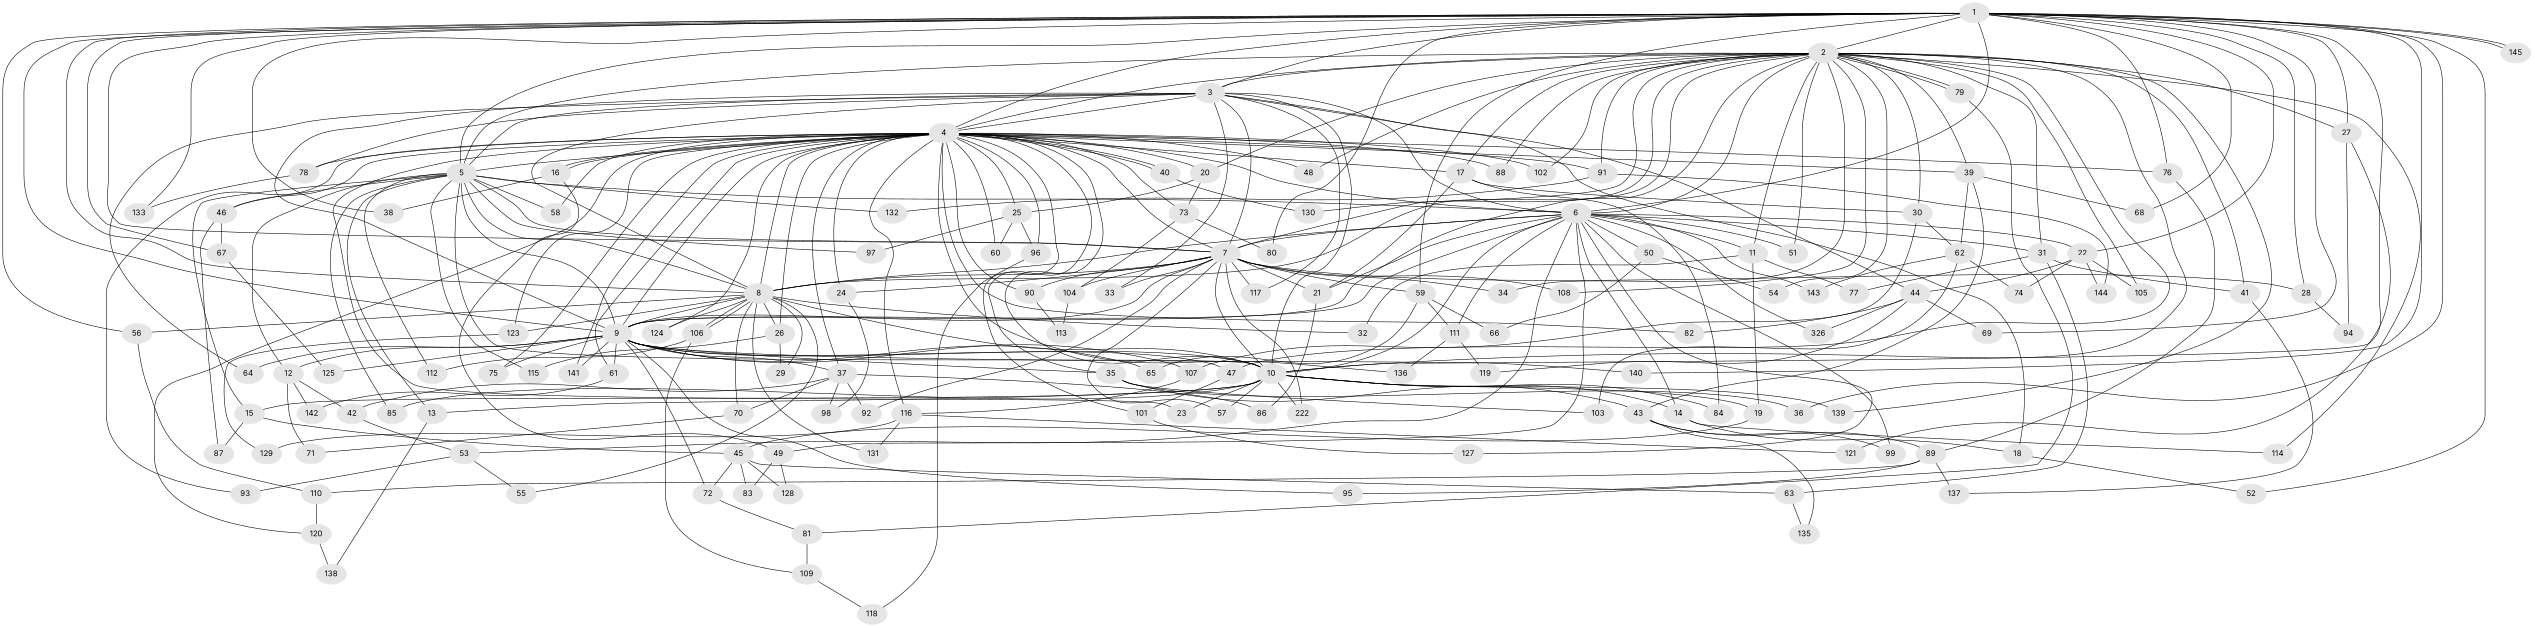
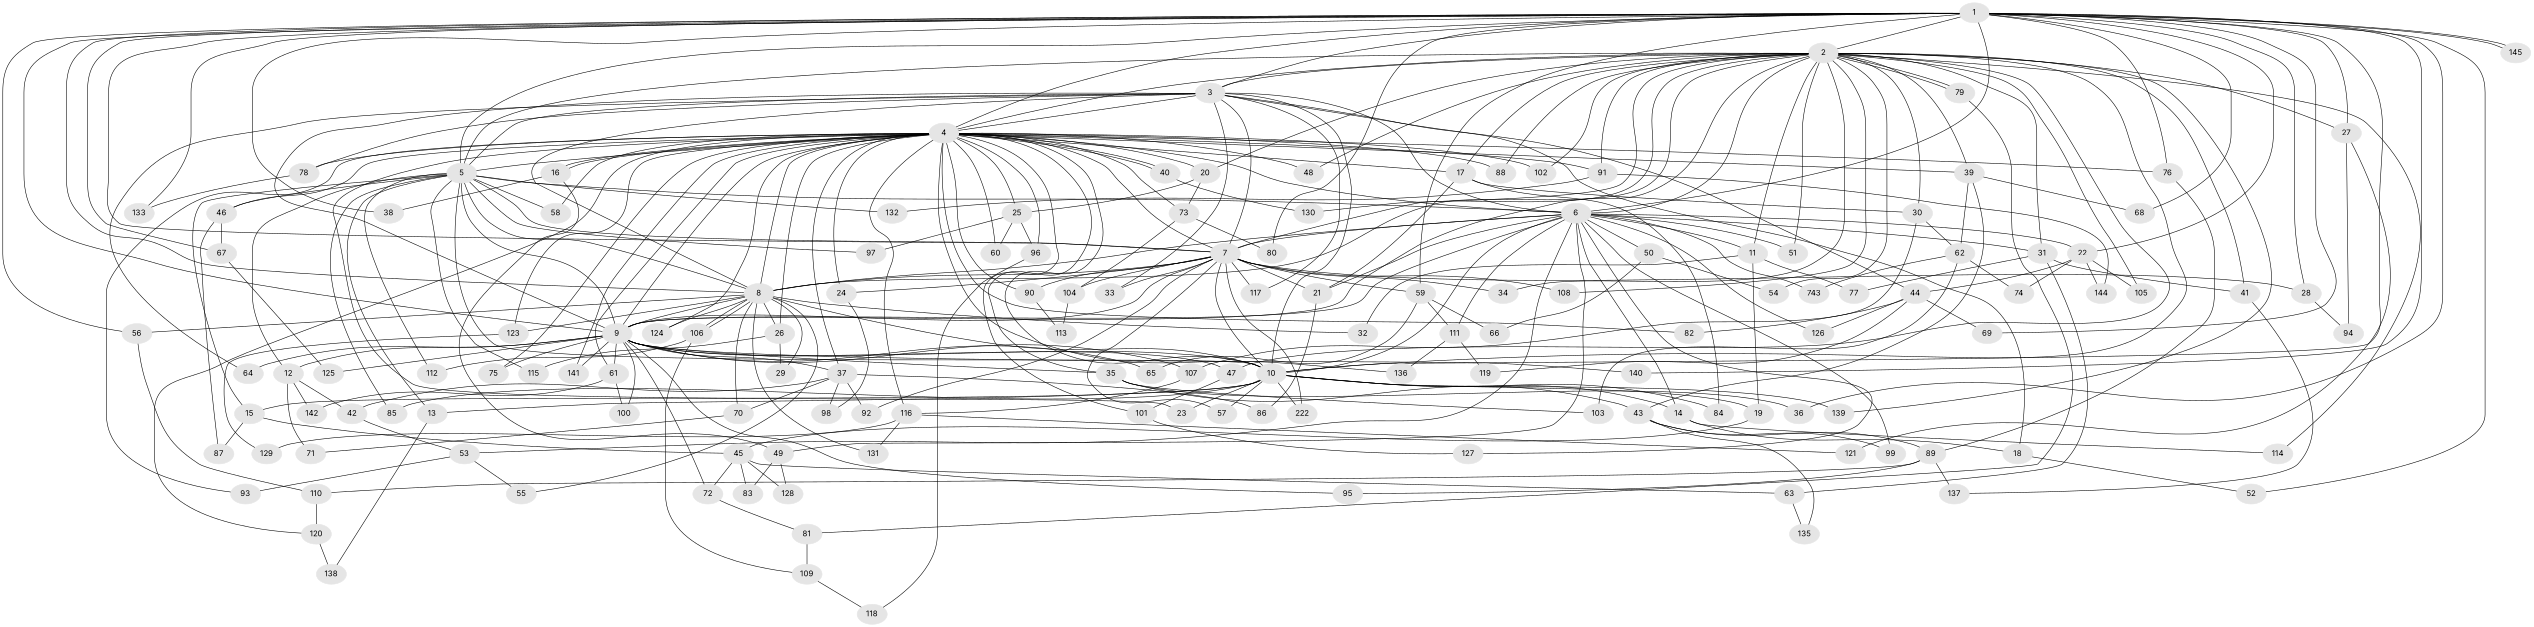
(1814, 294) -> (1814, 294)
(1818, 334) -> (1818, 334)
none -> (624, 414)
